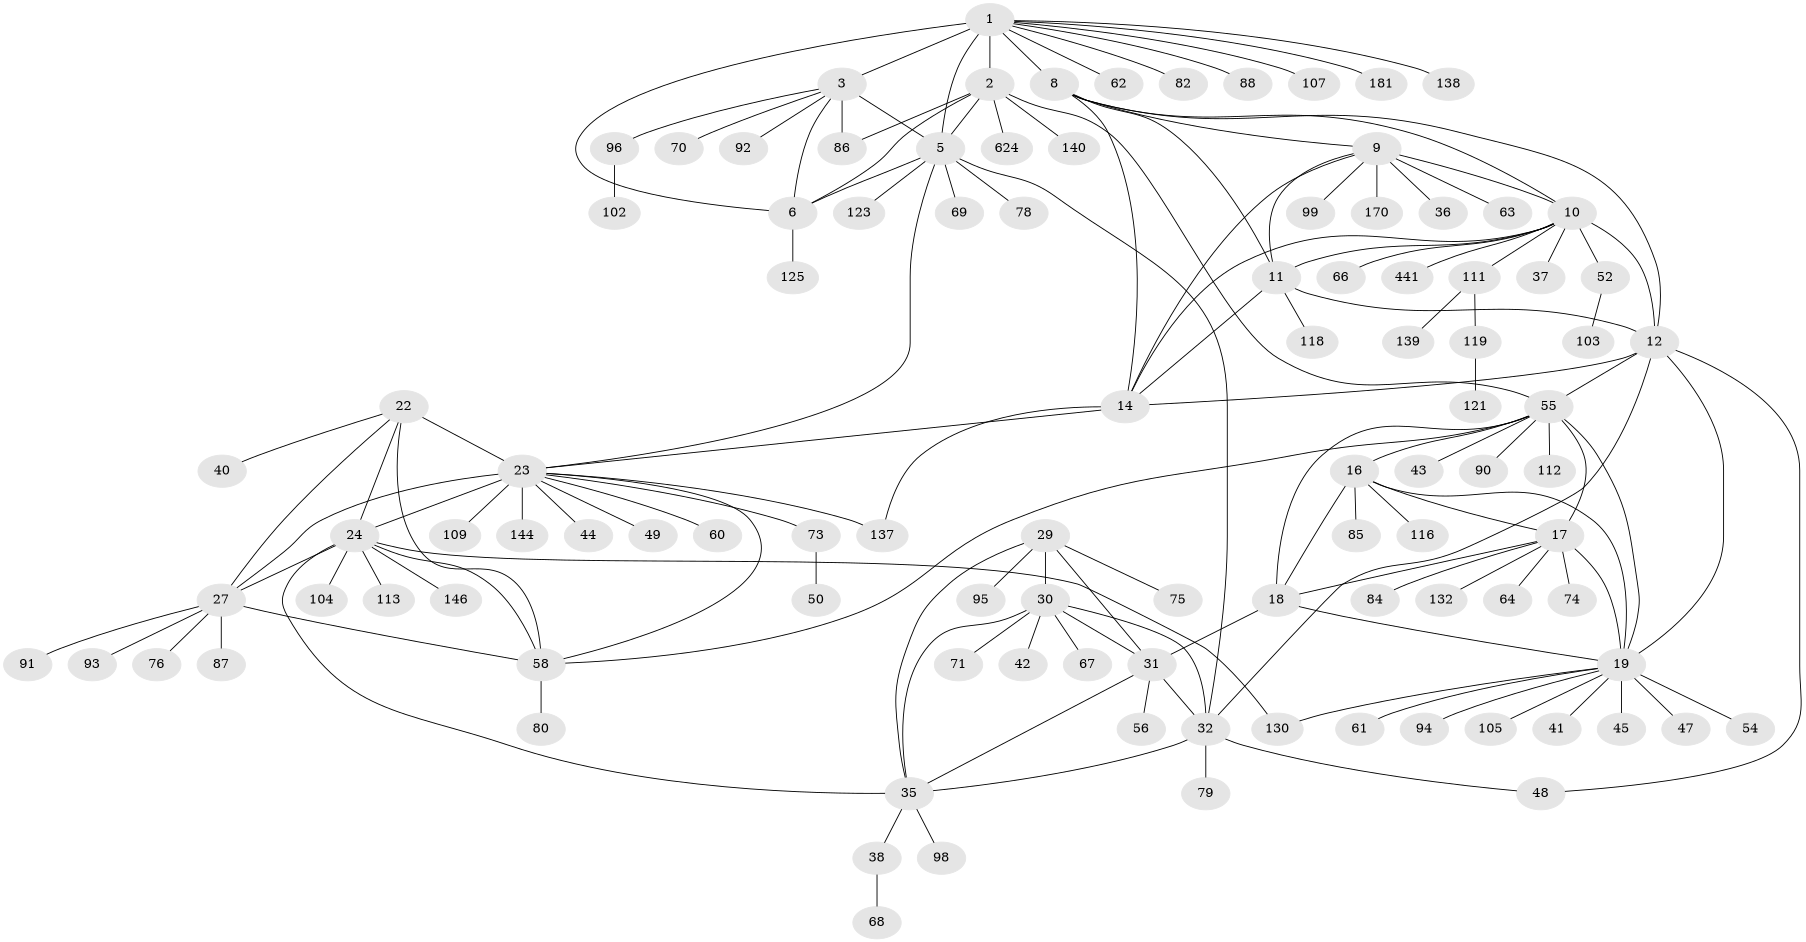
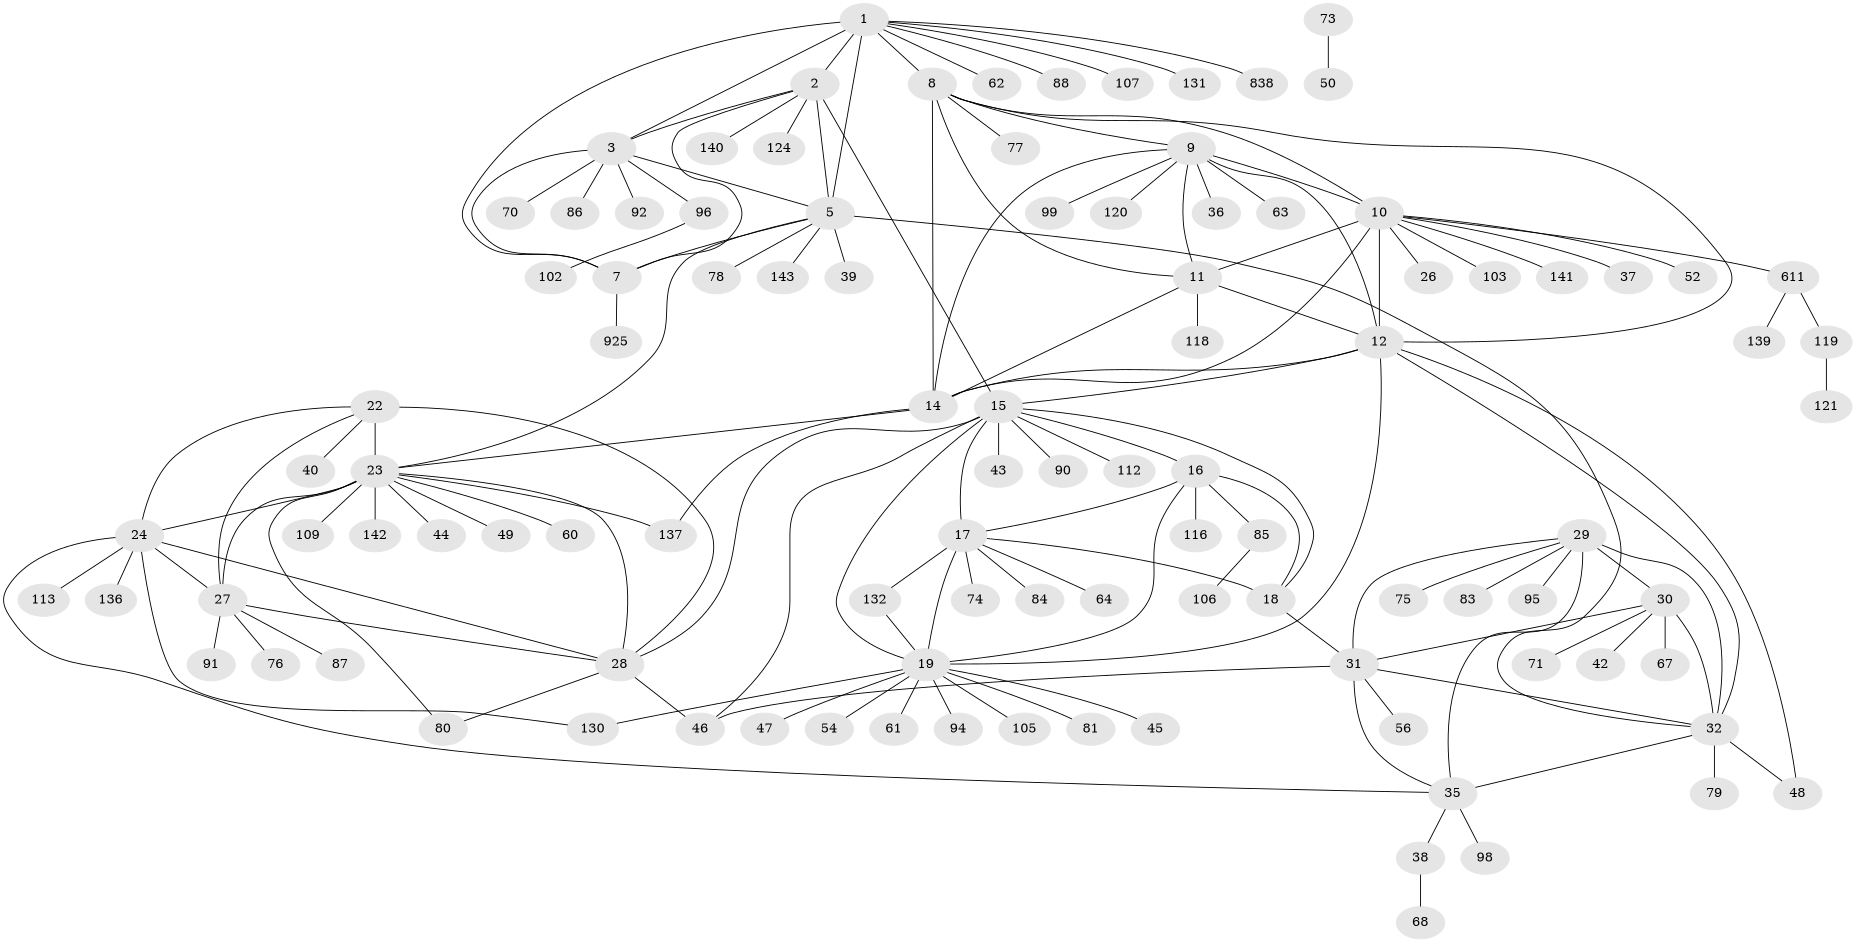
(1183, 84) -> none
(1381, 84) -> (1195, 84)
(1449, 84) -> (1262, 84)
(916, 116) -> (691, 119)
(1007, 149) -> (779, 149)
none -> (1016, 149)
none -> (1325, 209)
(793, 213) -> (617, 278)
(859, 213) -> (783, 278)
(959, 213) -> (849, 278)
(1377, 213) -> (1116, 213)
(793, 278) -> (616, 342)
(1341, 278) -> (1429, 278)
(1407, 278) -> (1562, 278)
(1475, 278) -> (1793, 278)
(1597, 310) -> (1437, 245)
(1549, 407) -> (999, 407)
(673, 494) -> (302, 594)
(522, 536) -> (375, 536)
none -> (1706, 596)
(322, 600) -> none
(456, 600) -> (111, 600)
none -> (1205, 600)
none -> (1468, 600)
(1448, 636) -> (901, 632)
(920, 659) -> none
(92, 665) -> none
(541, 665) -> (620, 665)
none -> (700, 729)
(1557, 729) -> (1091, 729)
